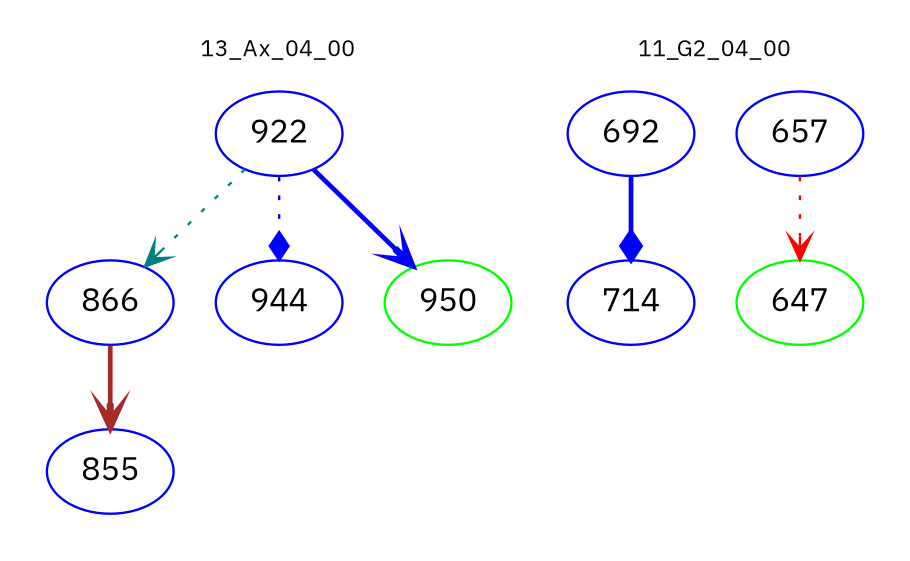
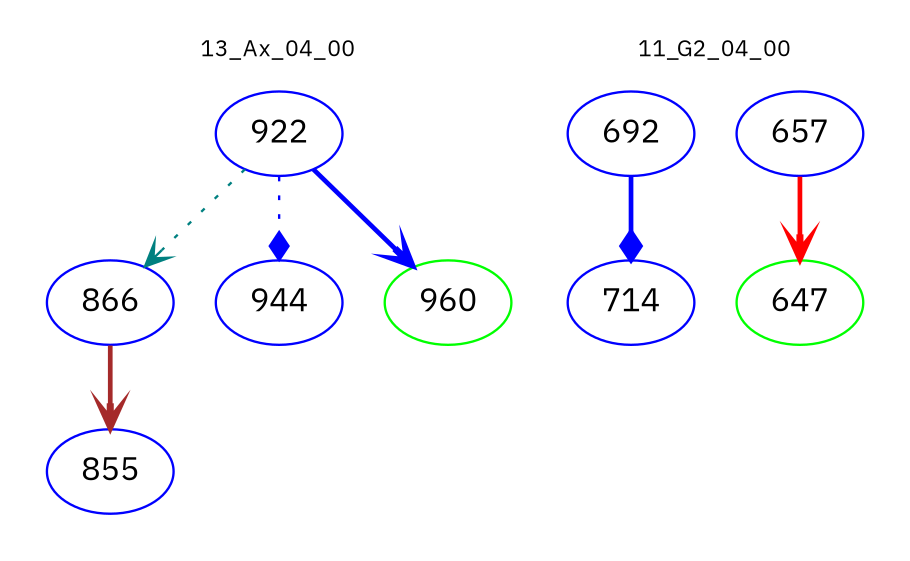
(800, 207) -> (800, 207)
(448, 303) -> (448, 303)
